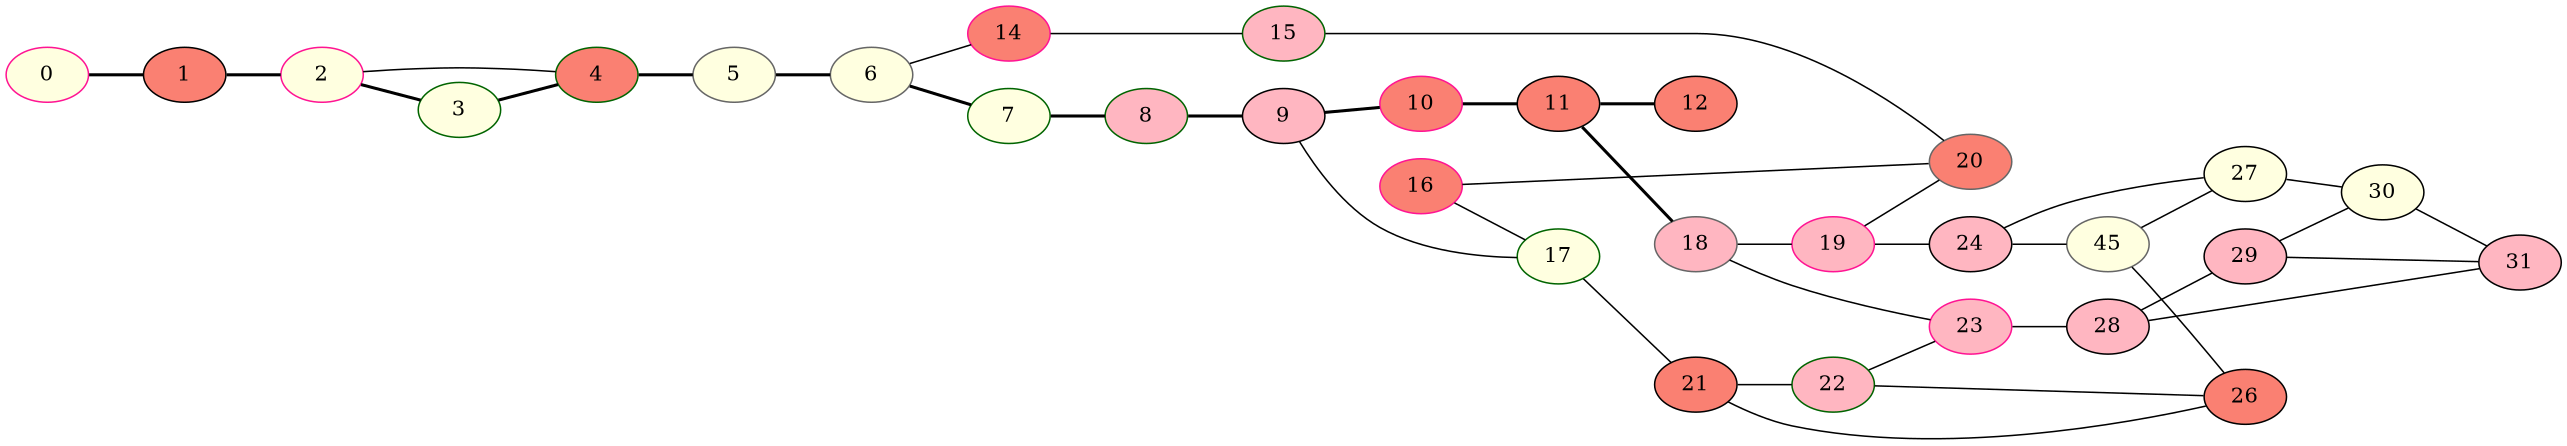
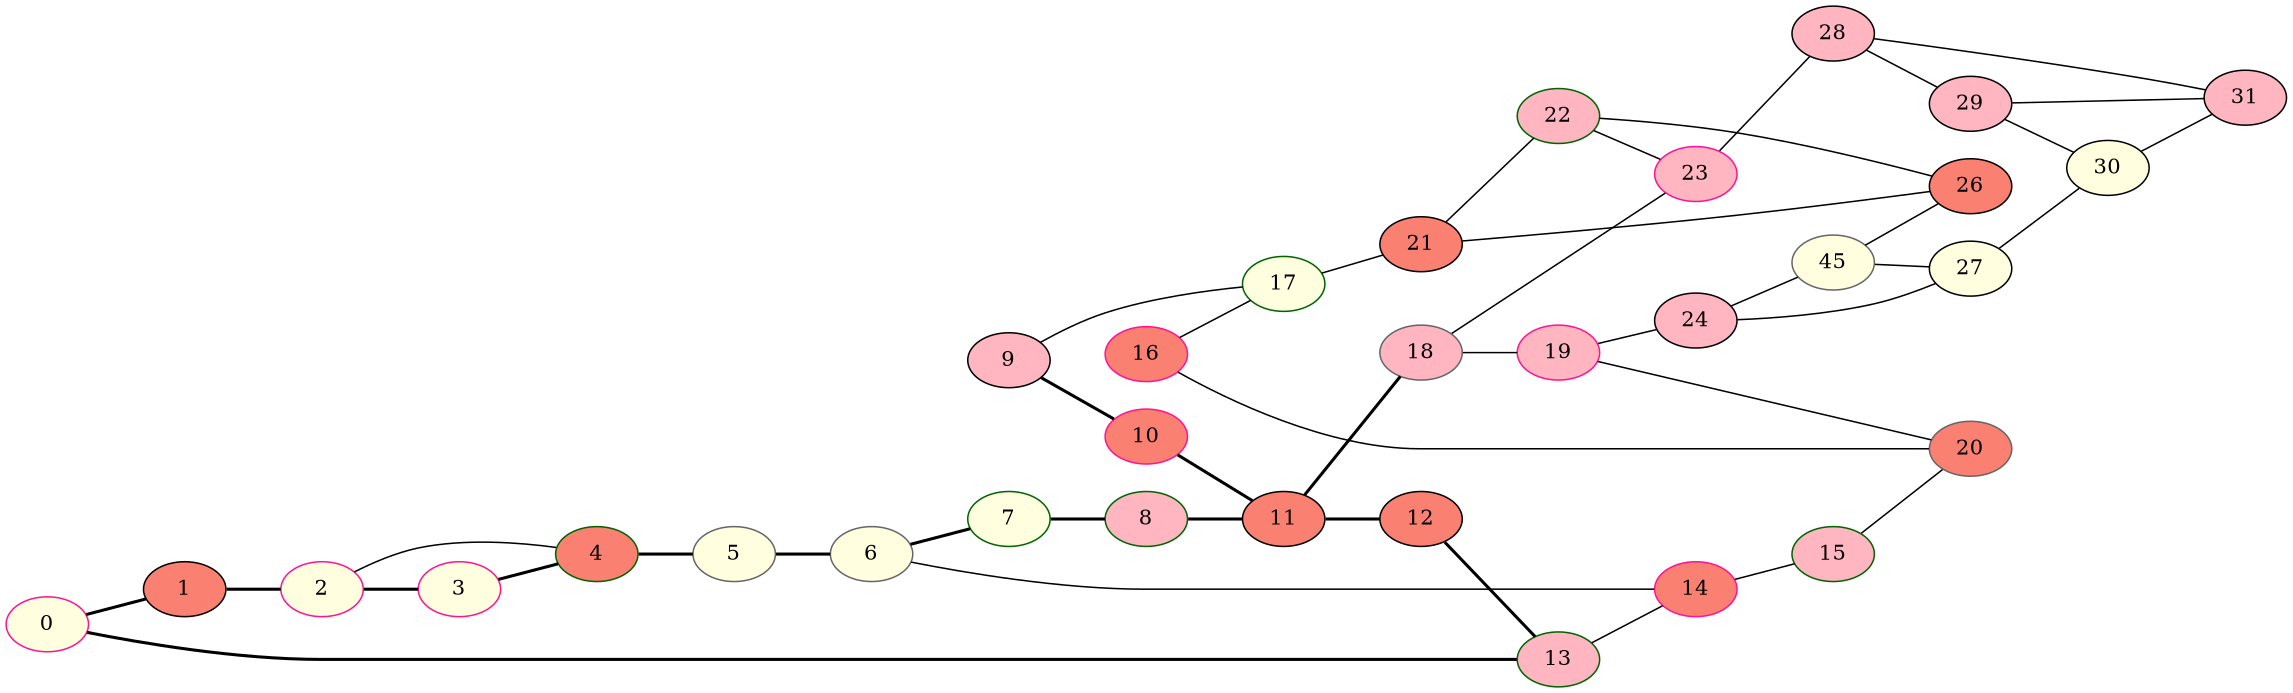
(459, 110) -> (459, 589)
(1215, 116) -> (1215, 519)
none -> (1558, 659)
